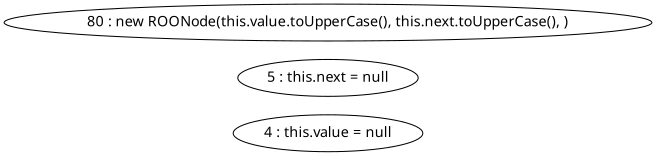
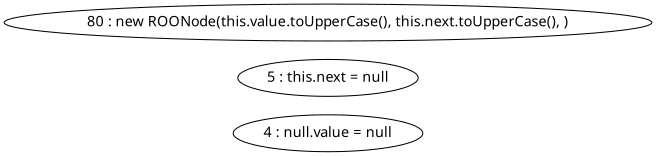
(328, 133) -> (328, 133)
